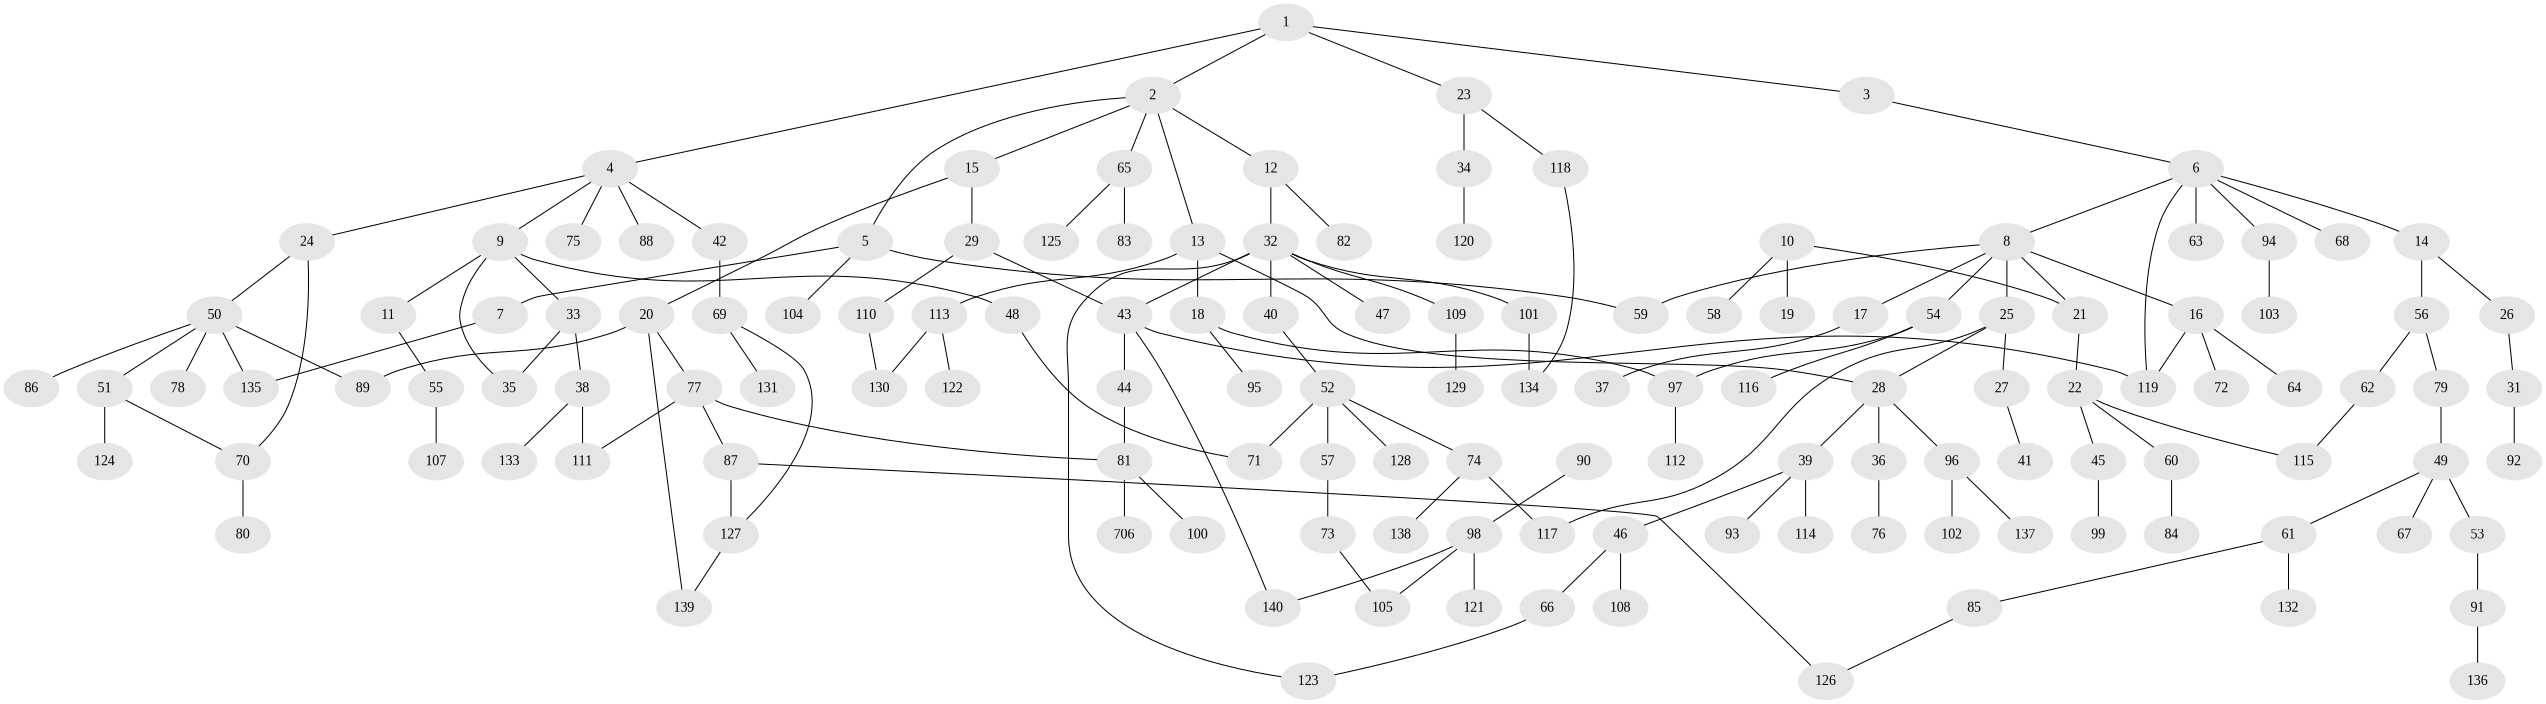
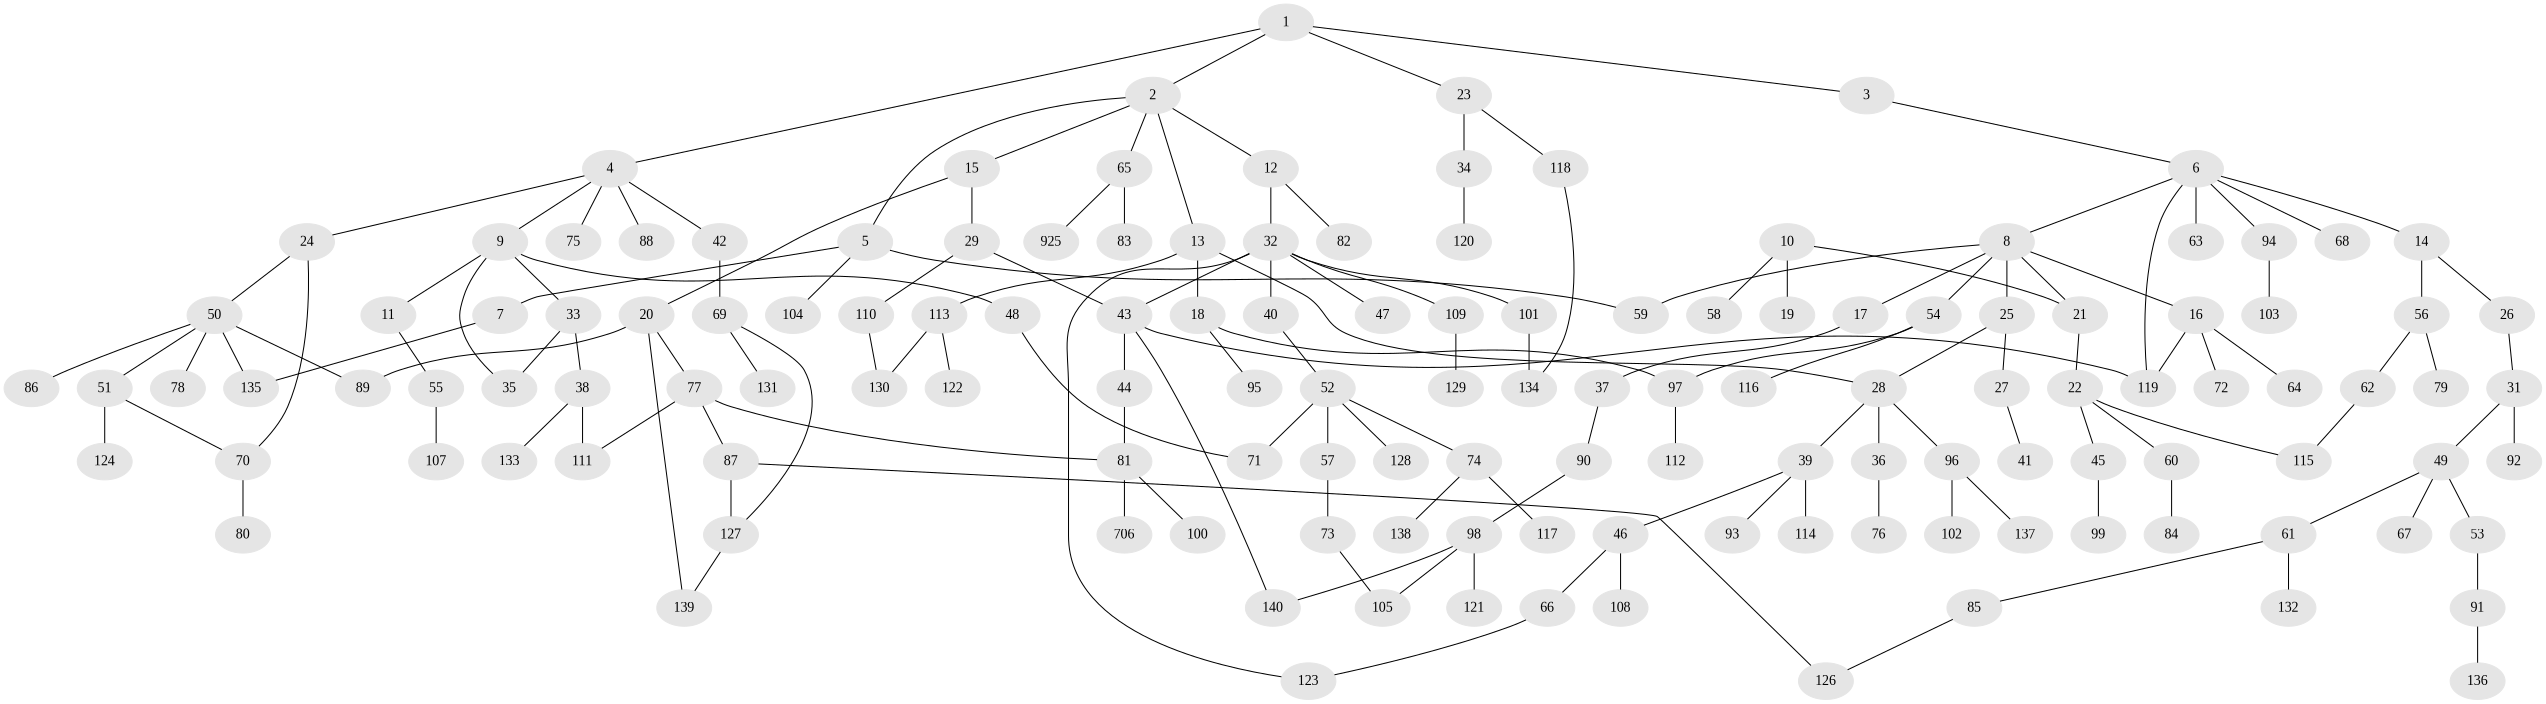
(1051, 242) -> (1051, 242)
none -> (1593, 425)
(1777, 425) -> none
(2441, 425) -> (2478, 425)
